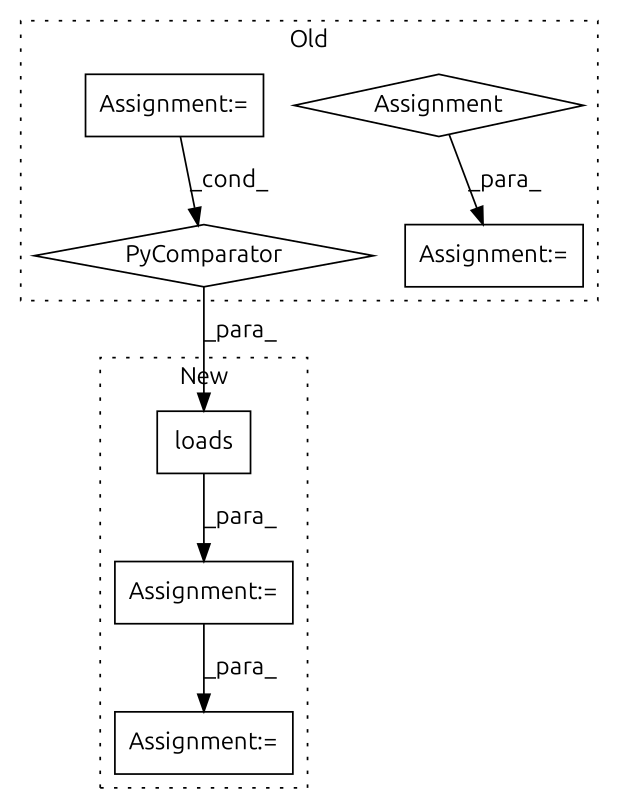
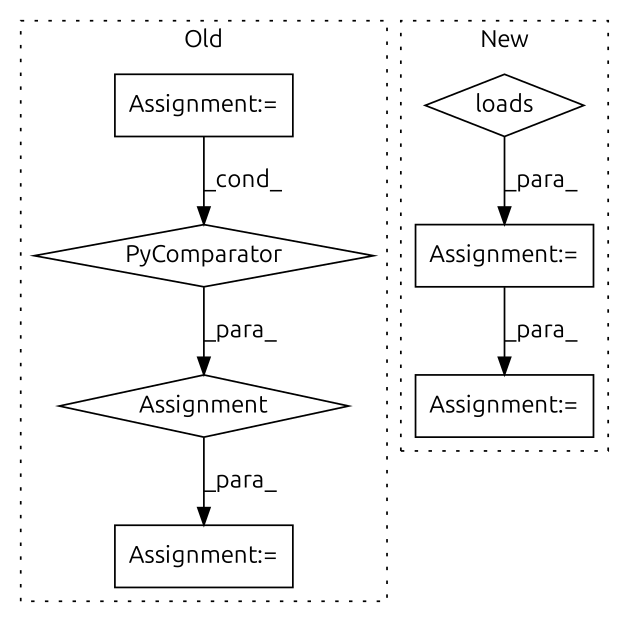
(204, 340) -> (204, 322)
(204, 442) -> (505, 105)
